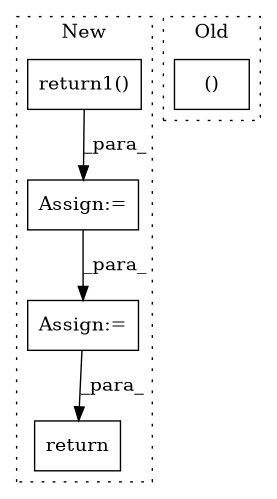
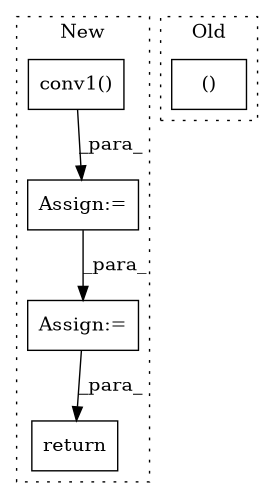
(84, 84) -> (76, 84)
